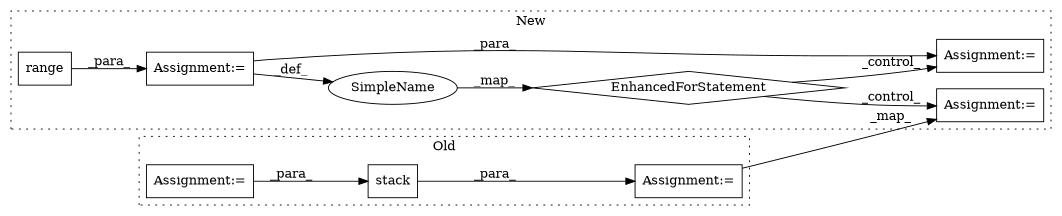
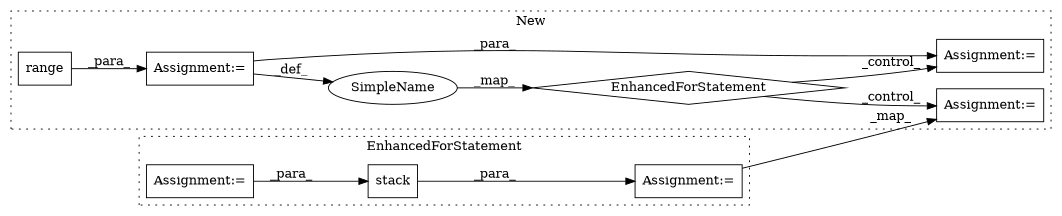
(444, 147) -> (444, 147)
